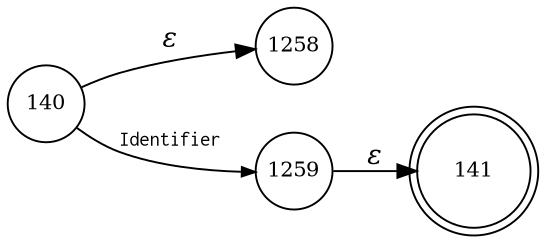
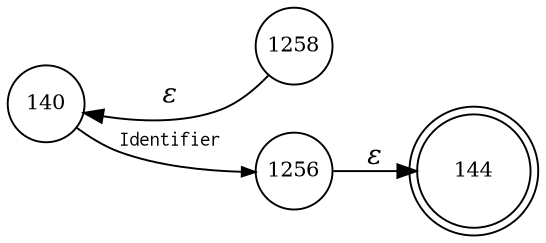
(157, 64) -> (192, 117)
(294, 171) -> (294, 171)
(474, 171) -> (474, 171)
